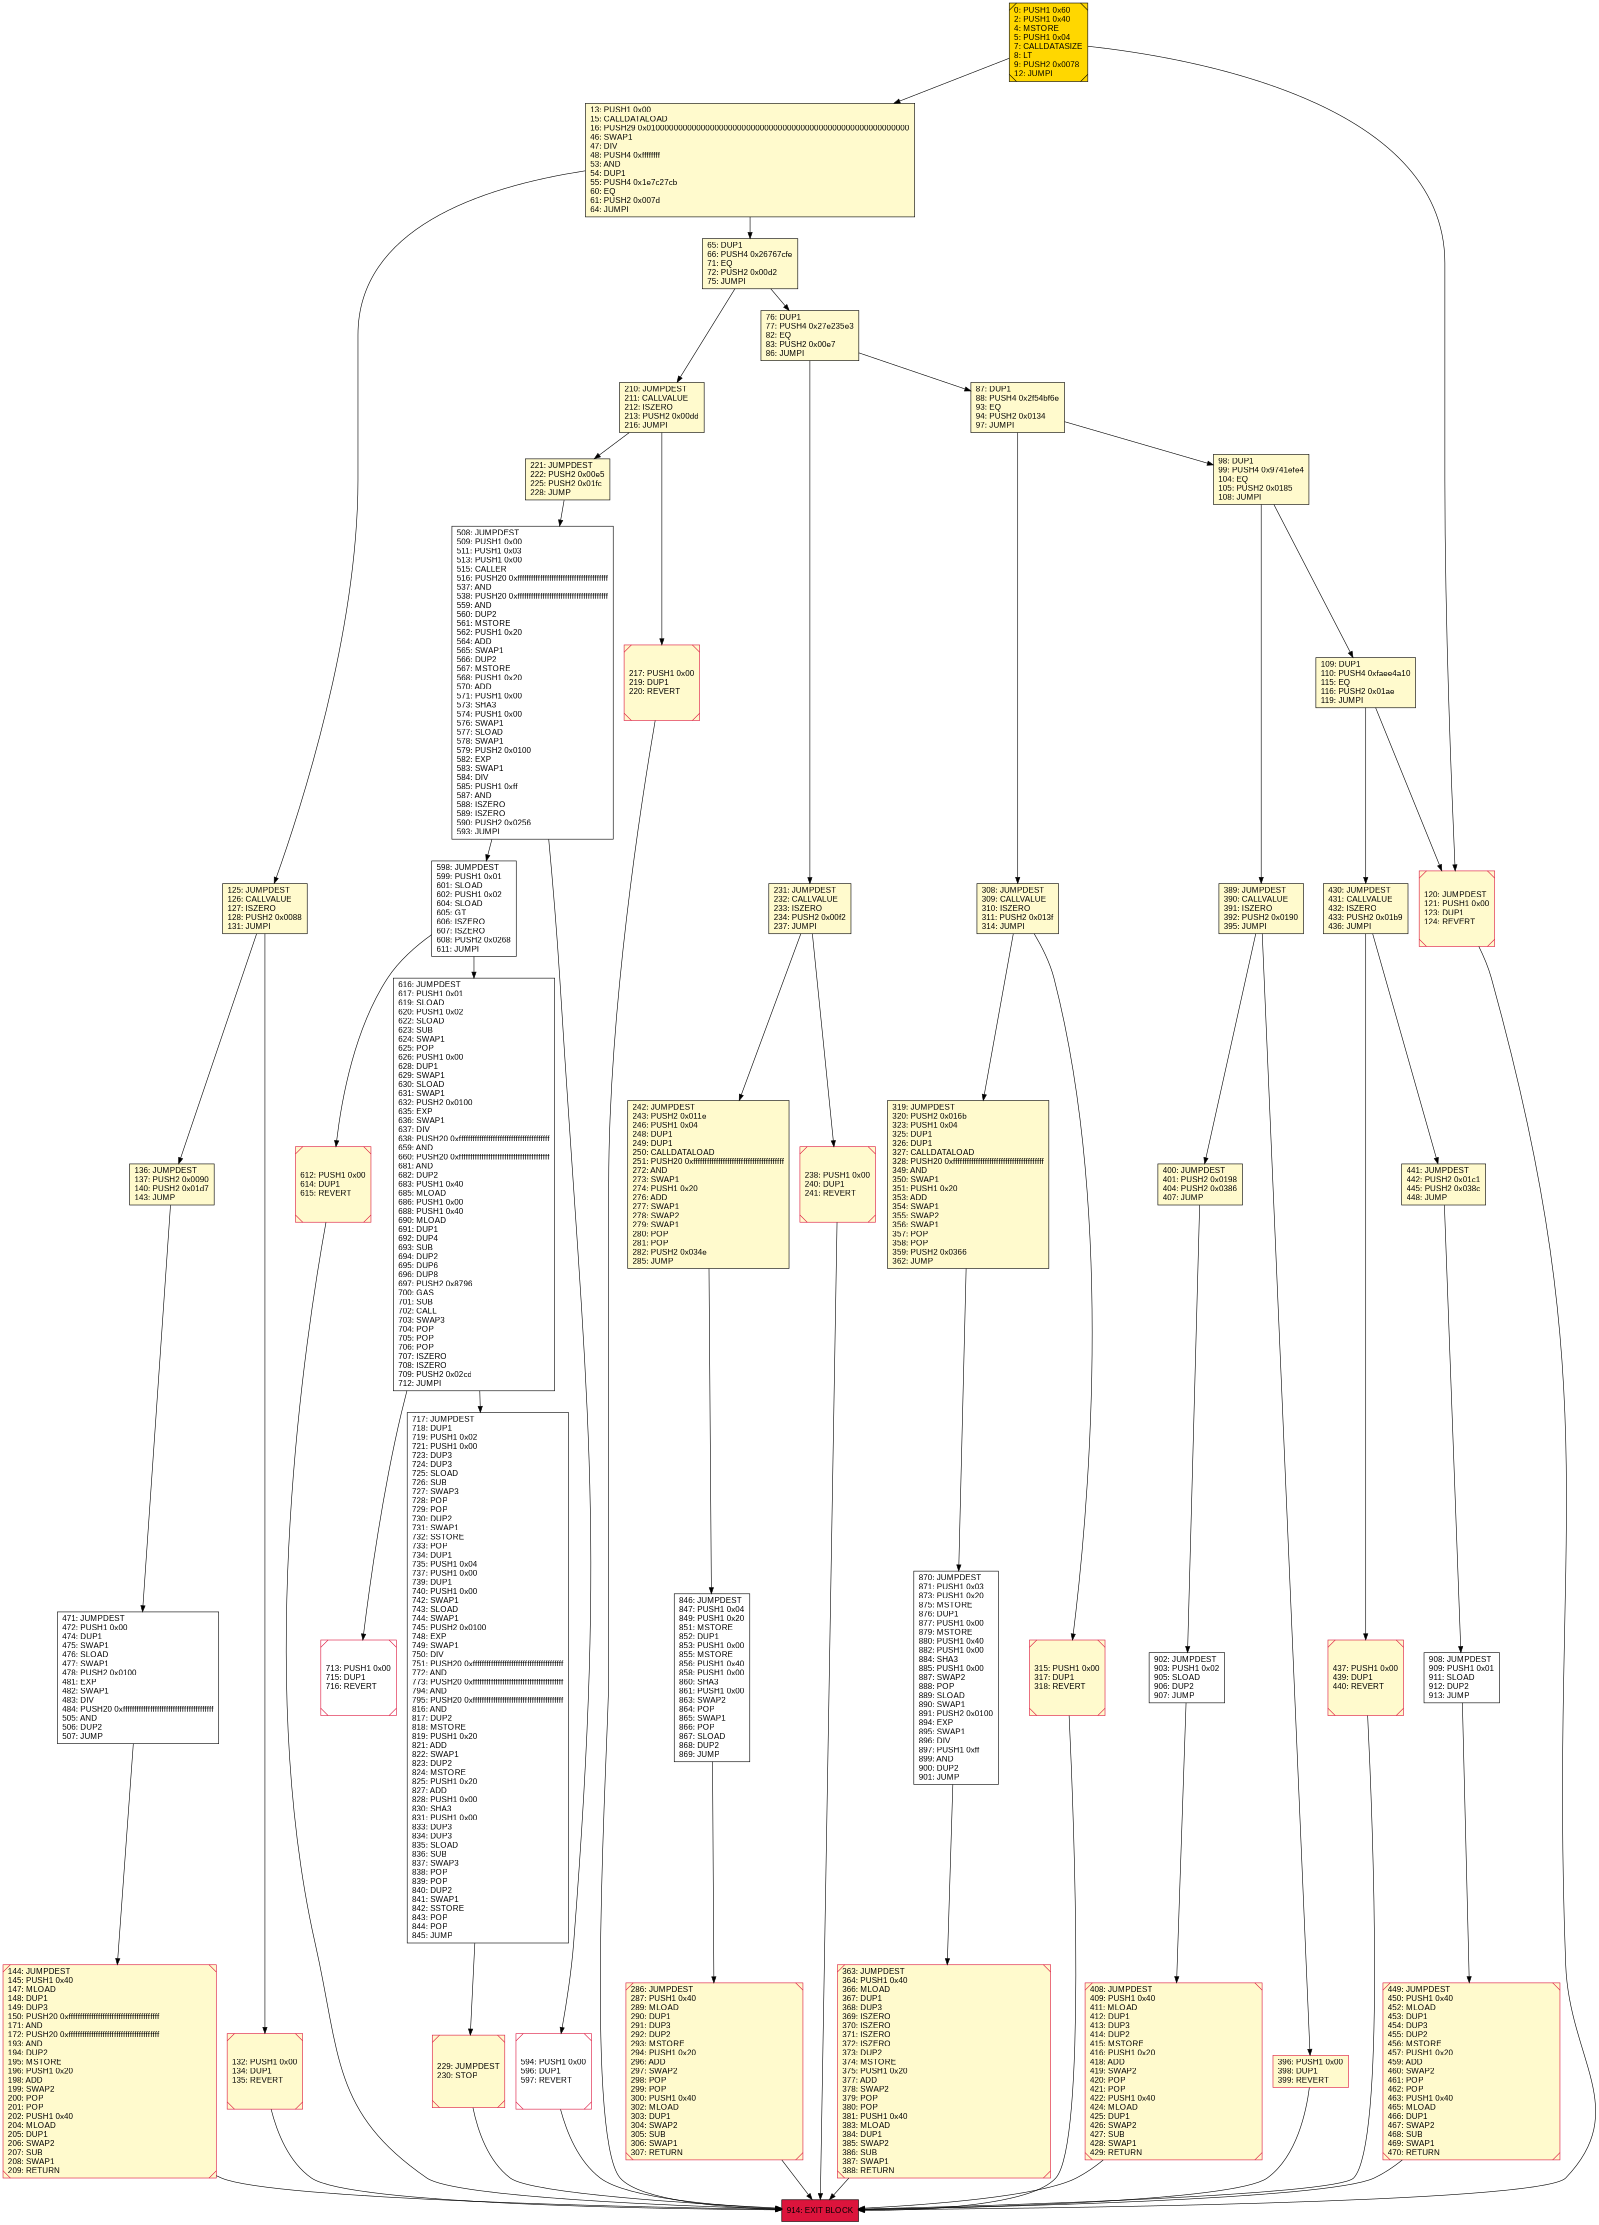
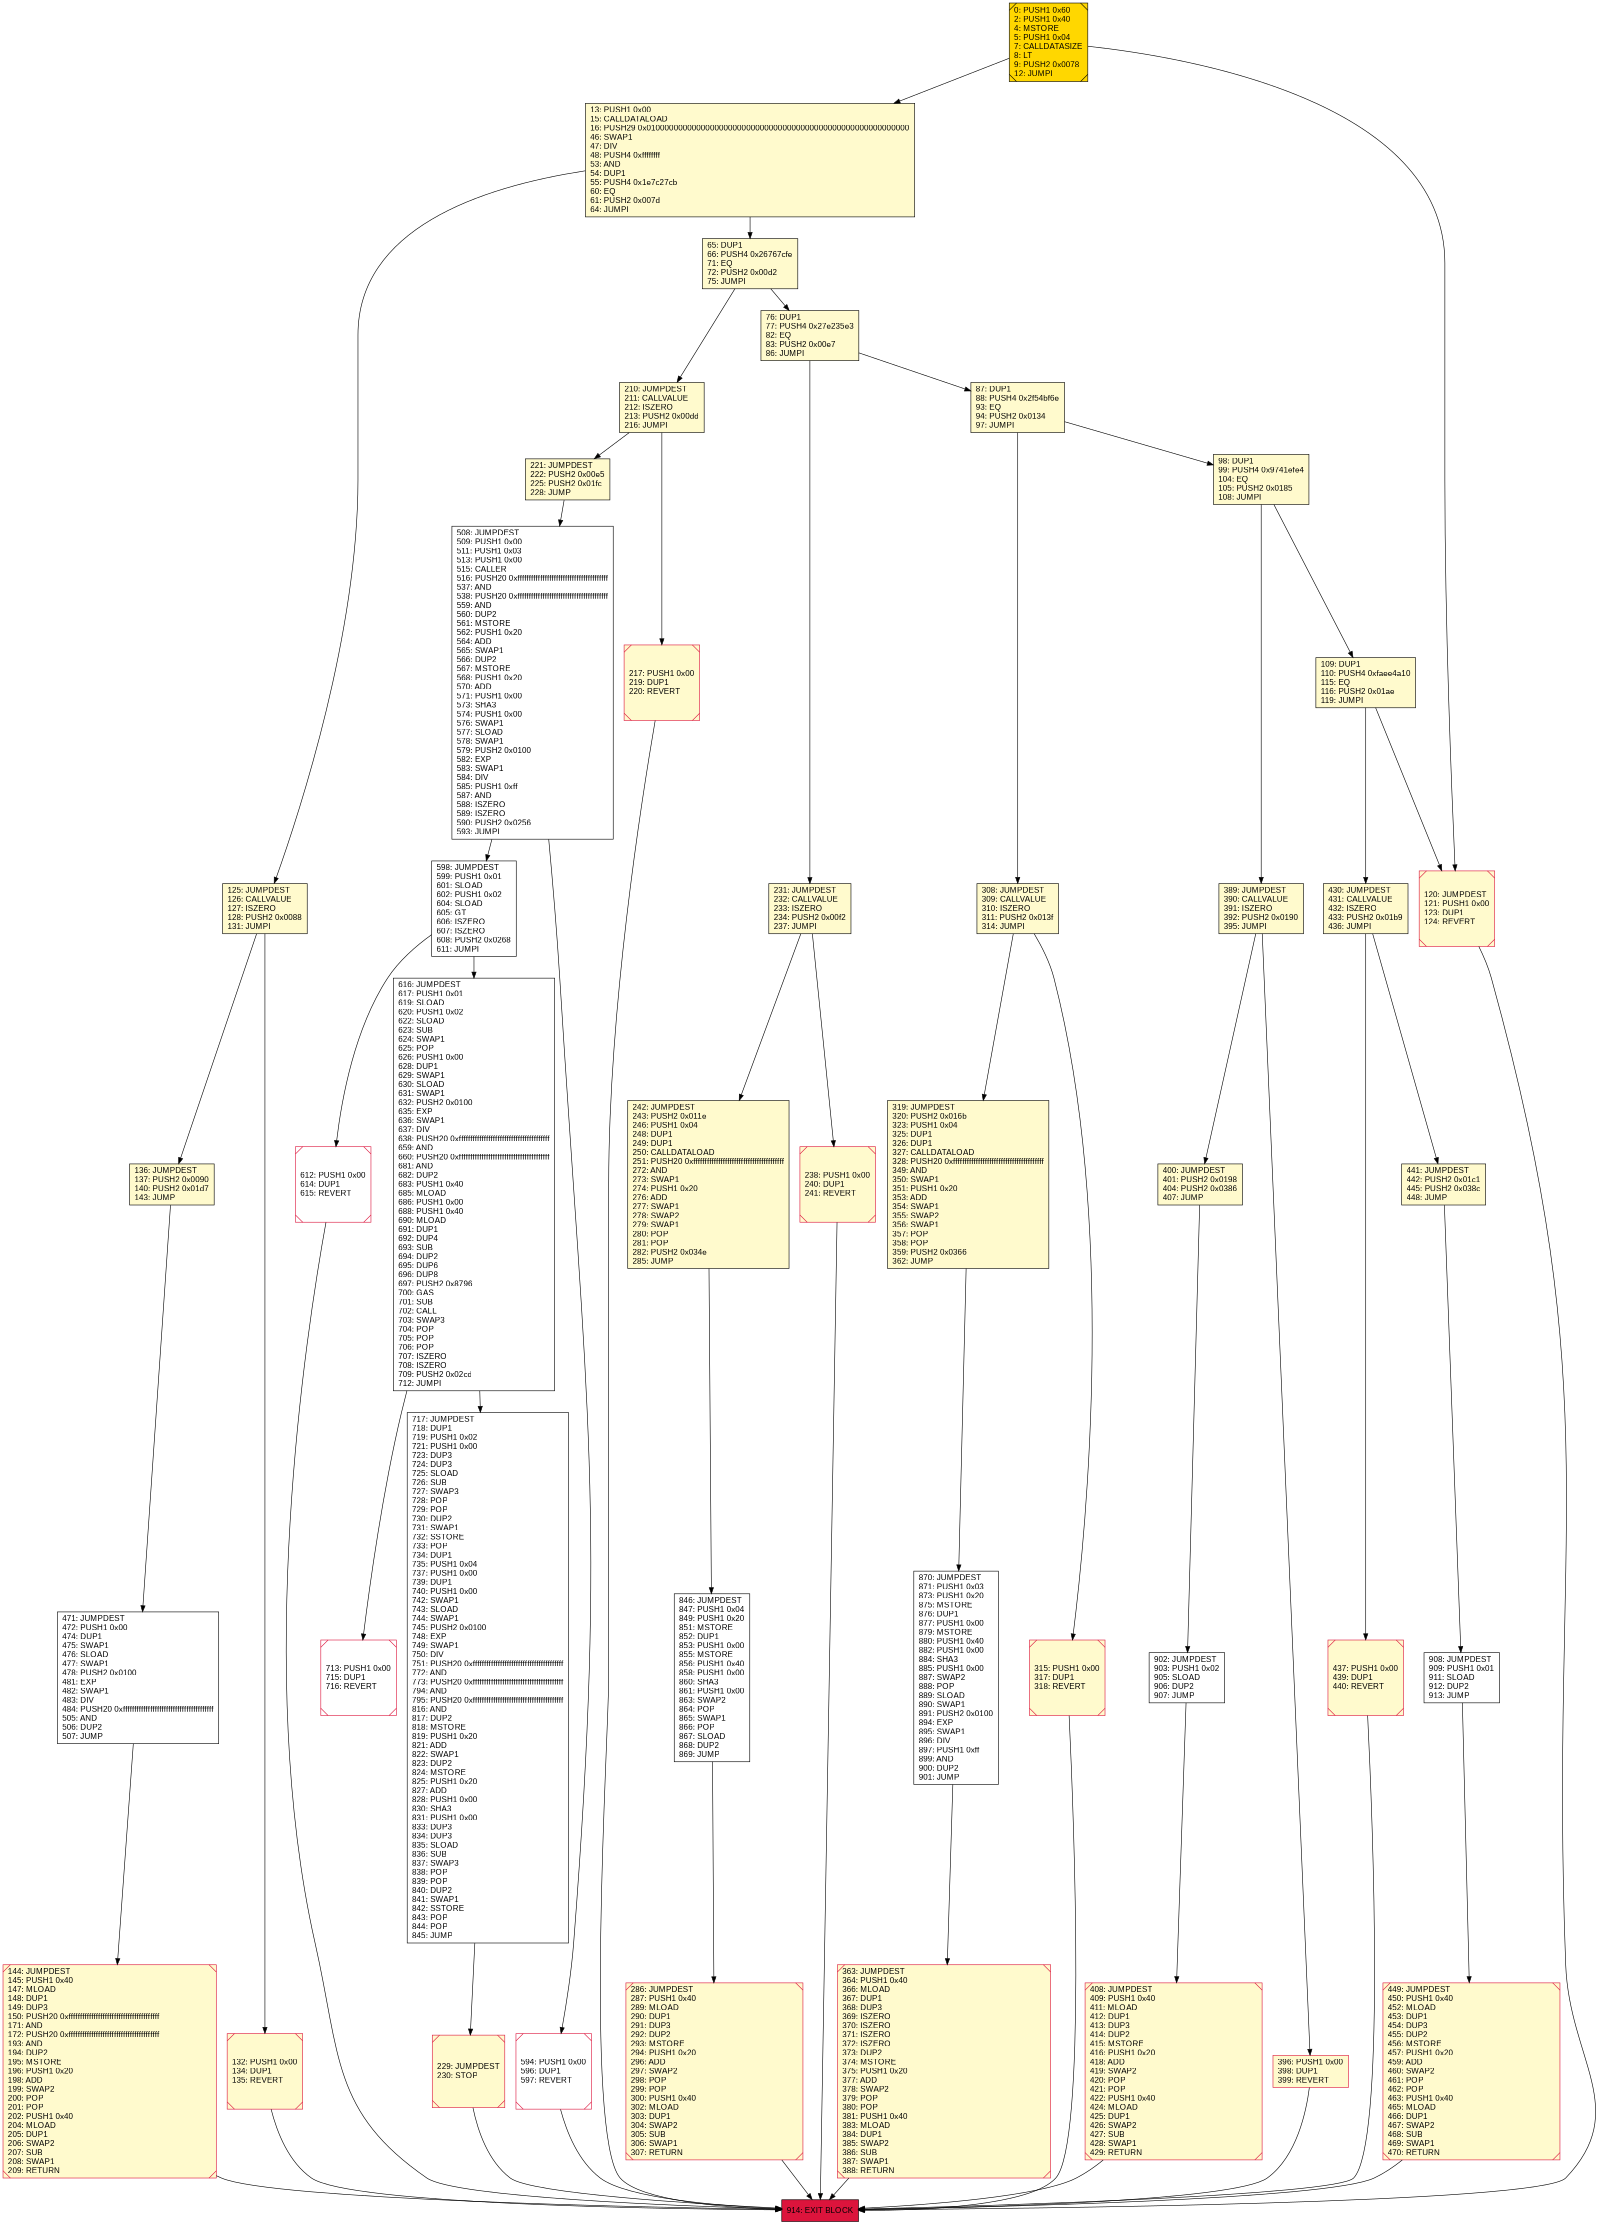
(333, 1184) -> (333, 1184)
